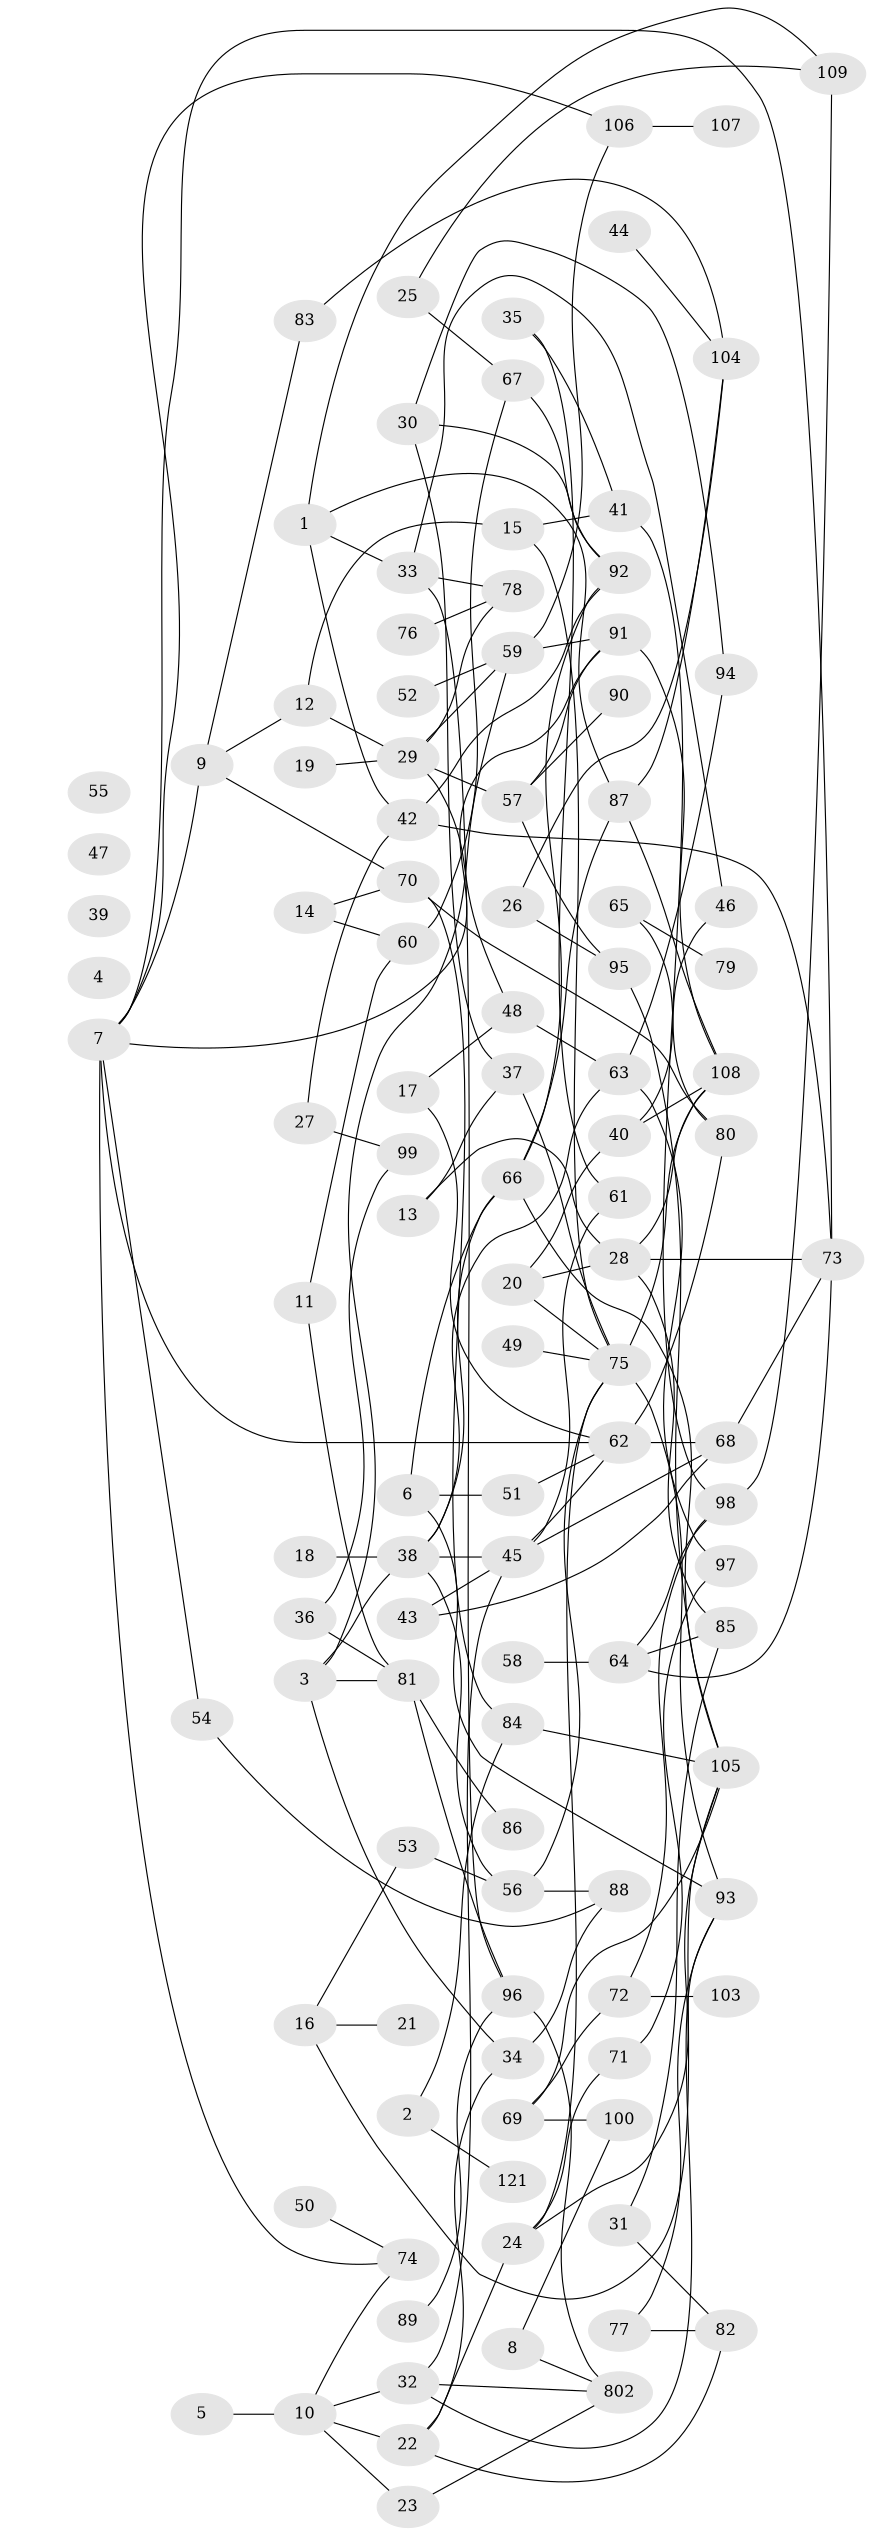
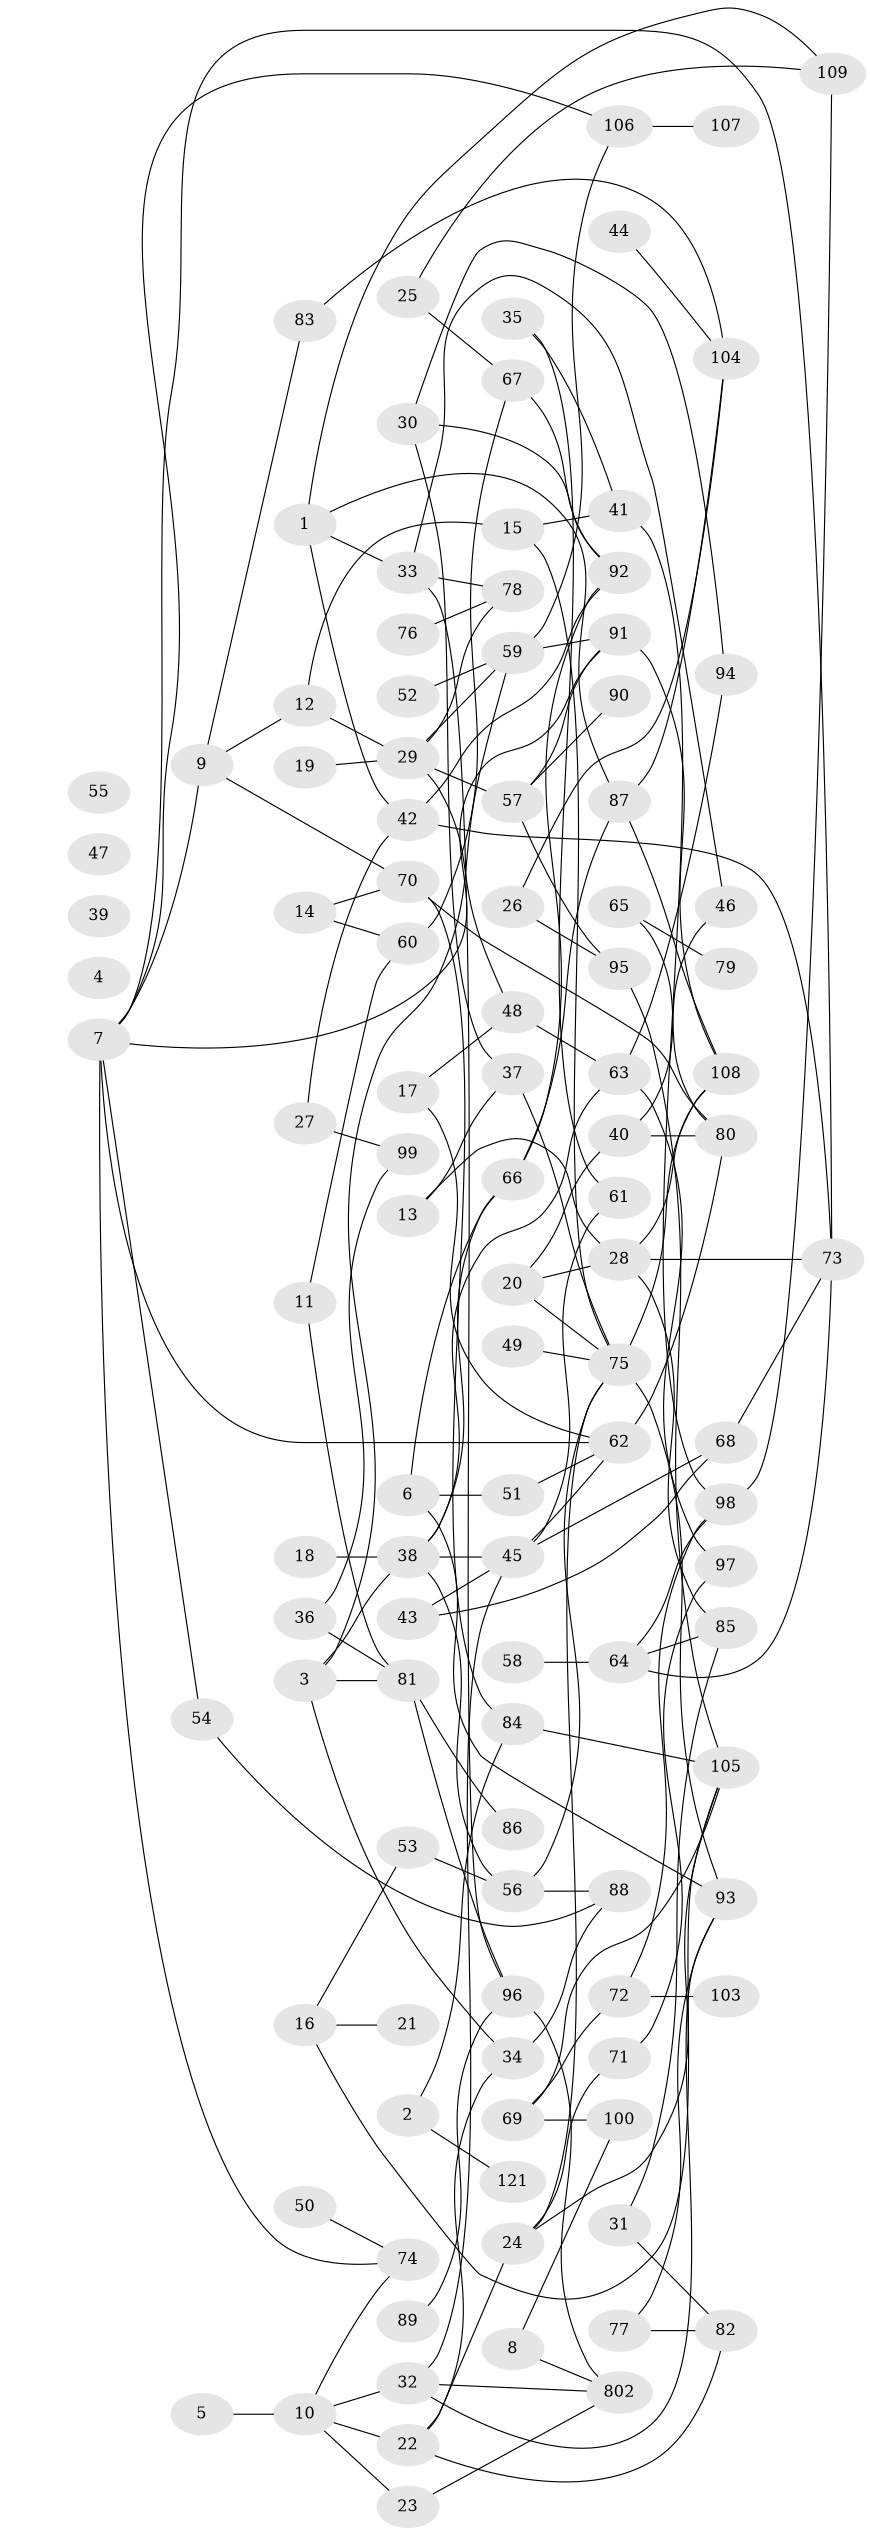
(675, 1103) -> (673, 1136)
(686, 1413) -> none
(673, 1443) -> none
